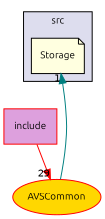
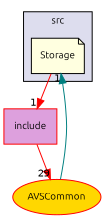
none -> (46, 87)
